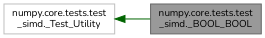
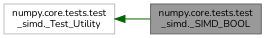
(206, 19) -> (206, 19)
